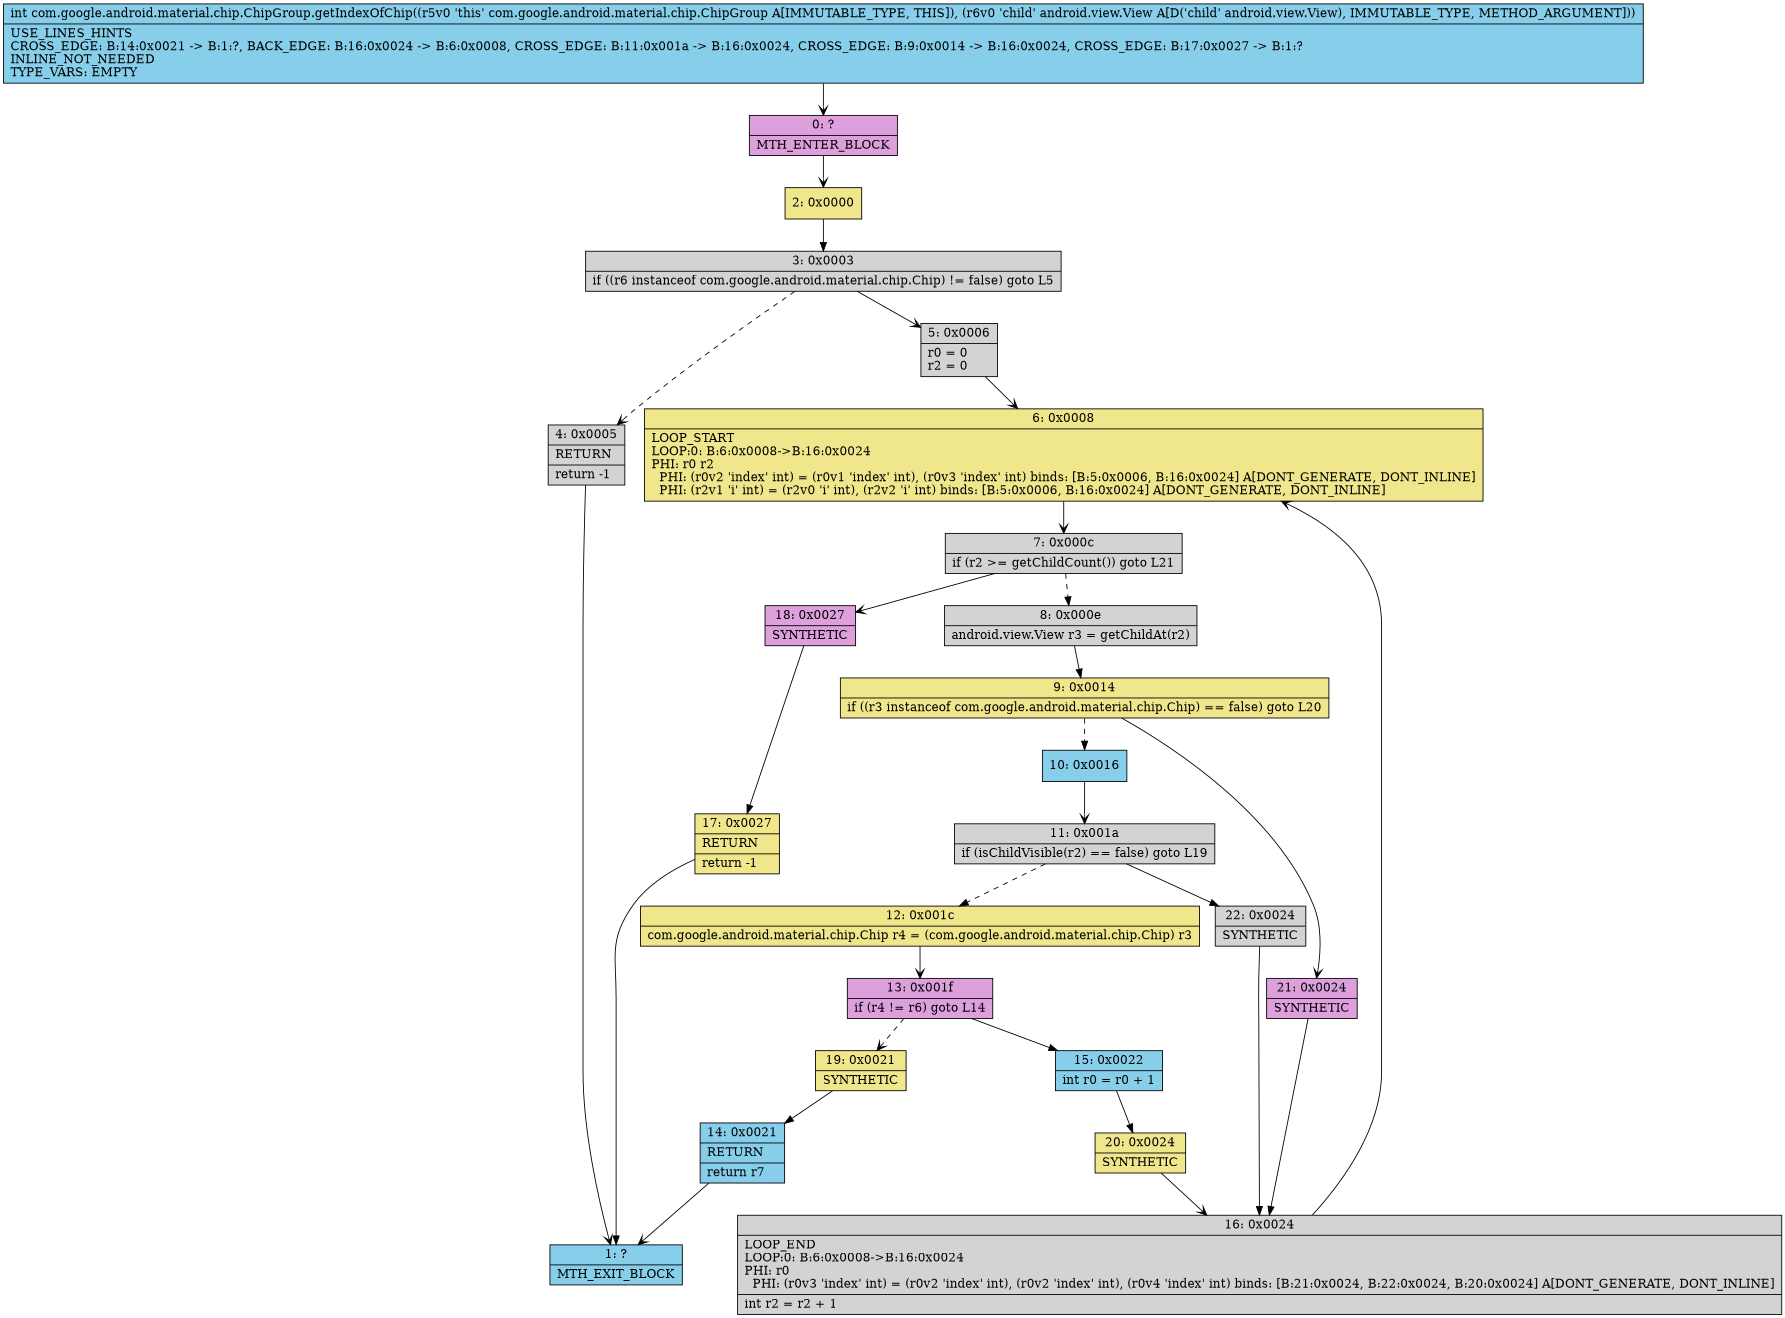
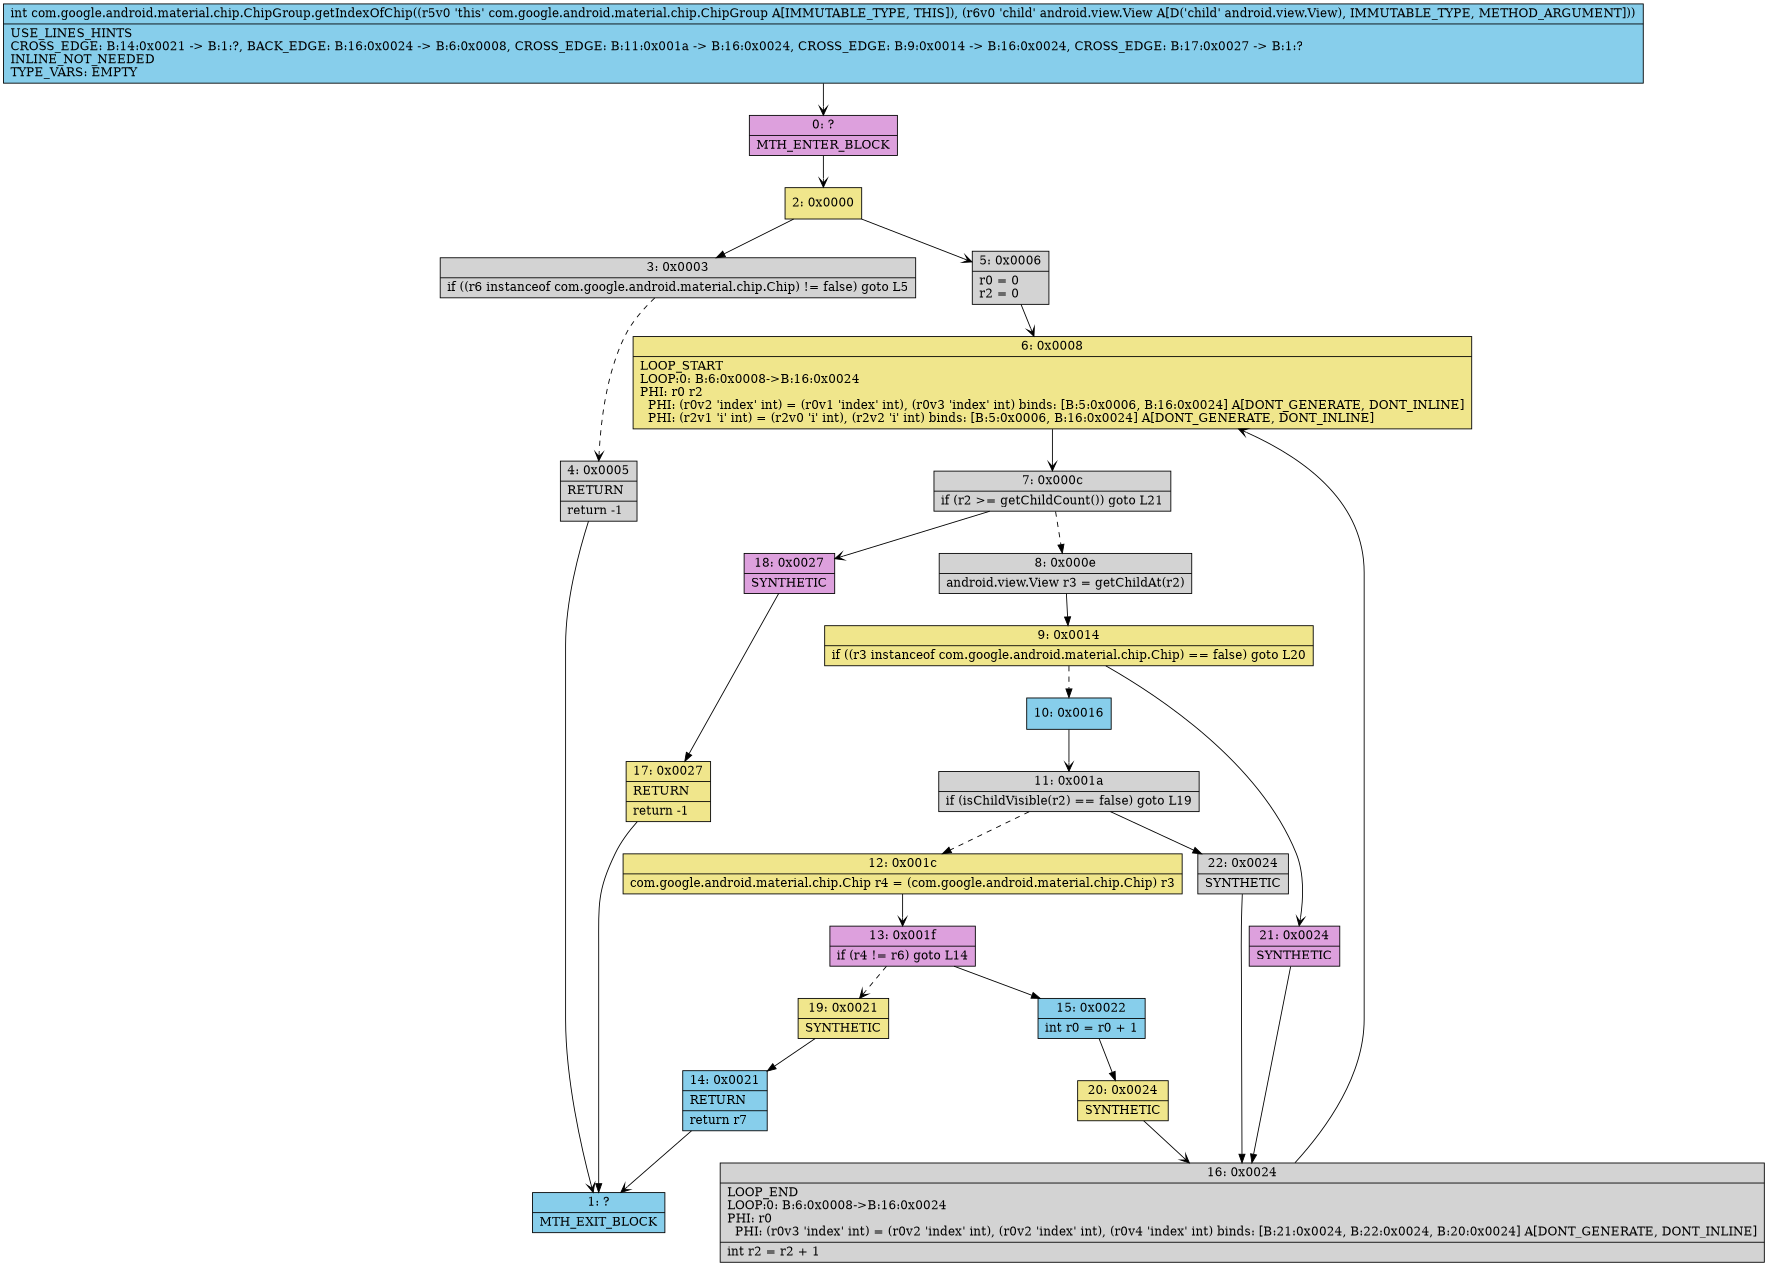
(885, 307) -> (913, 239)
